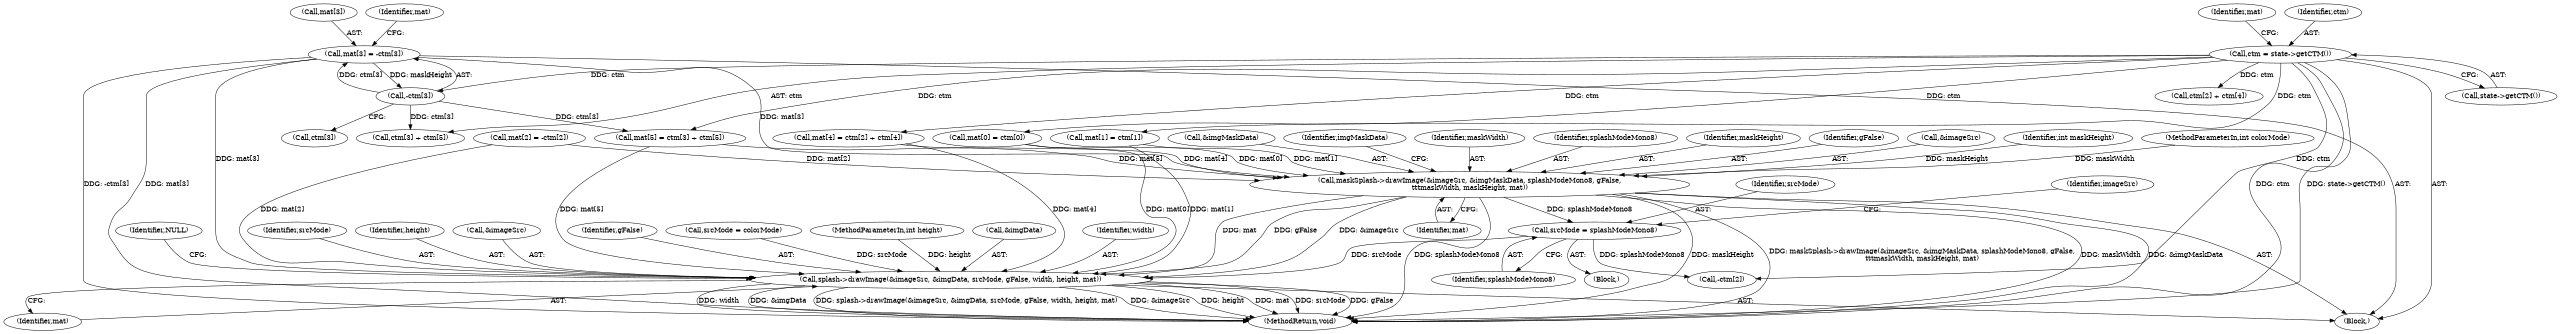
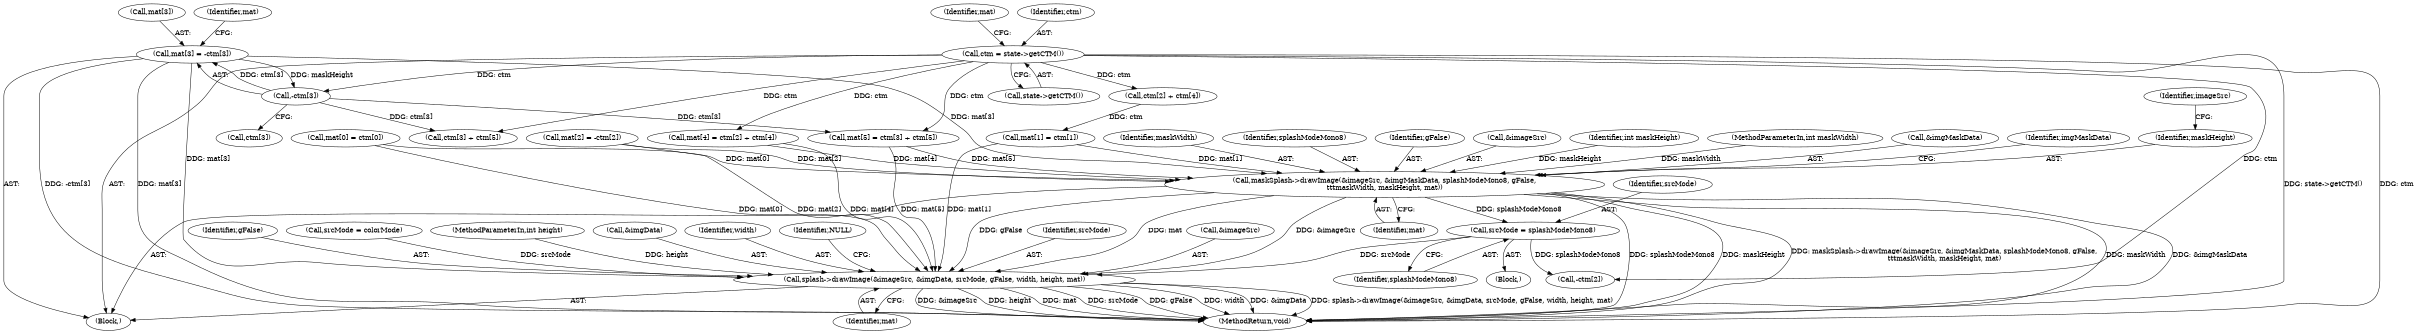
(787, 96) -> (780, 96)
(1629, 110) -> none
(1733, 125) -> (1104, 117)
(2228, 138) -> (1795, 138)
(1850, 207) -> (2195, 115)
(400, 231) -> none
